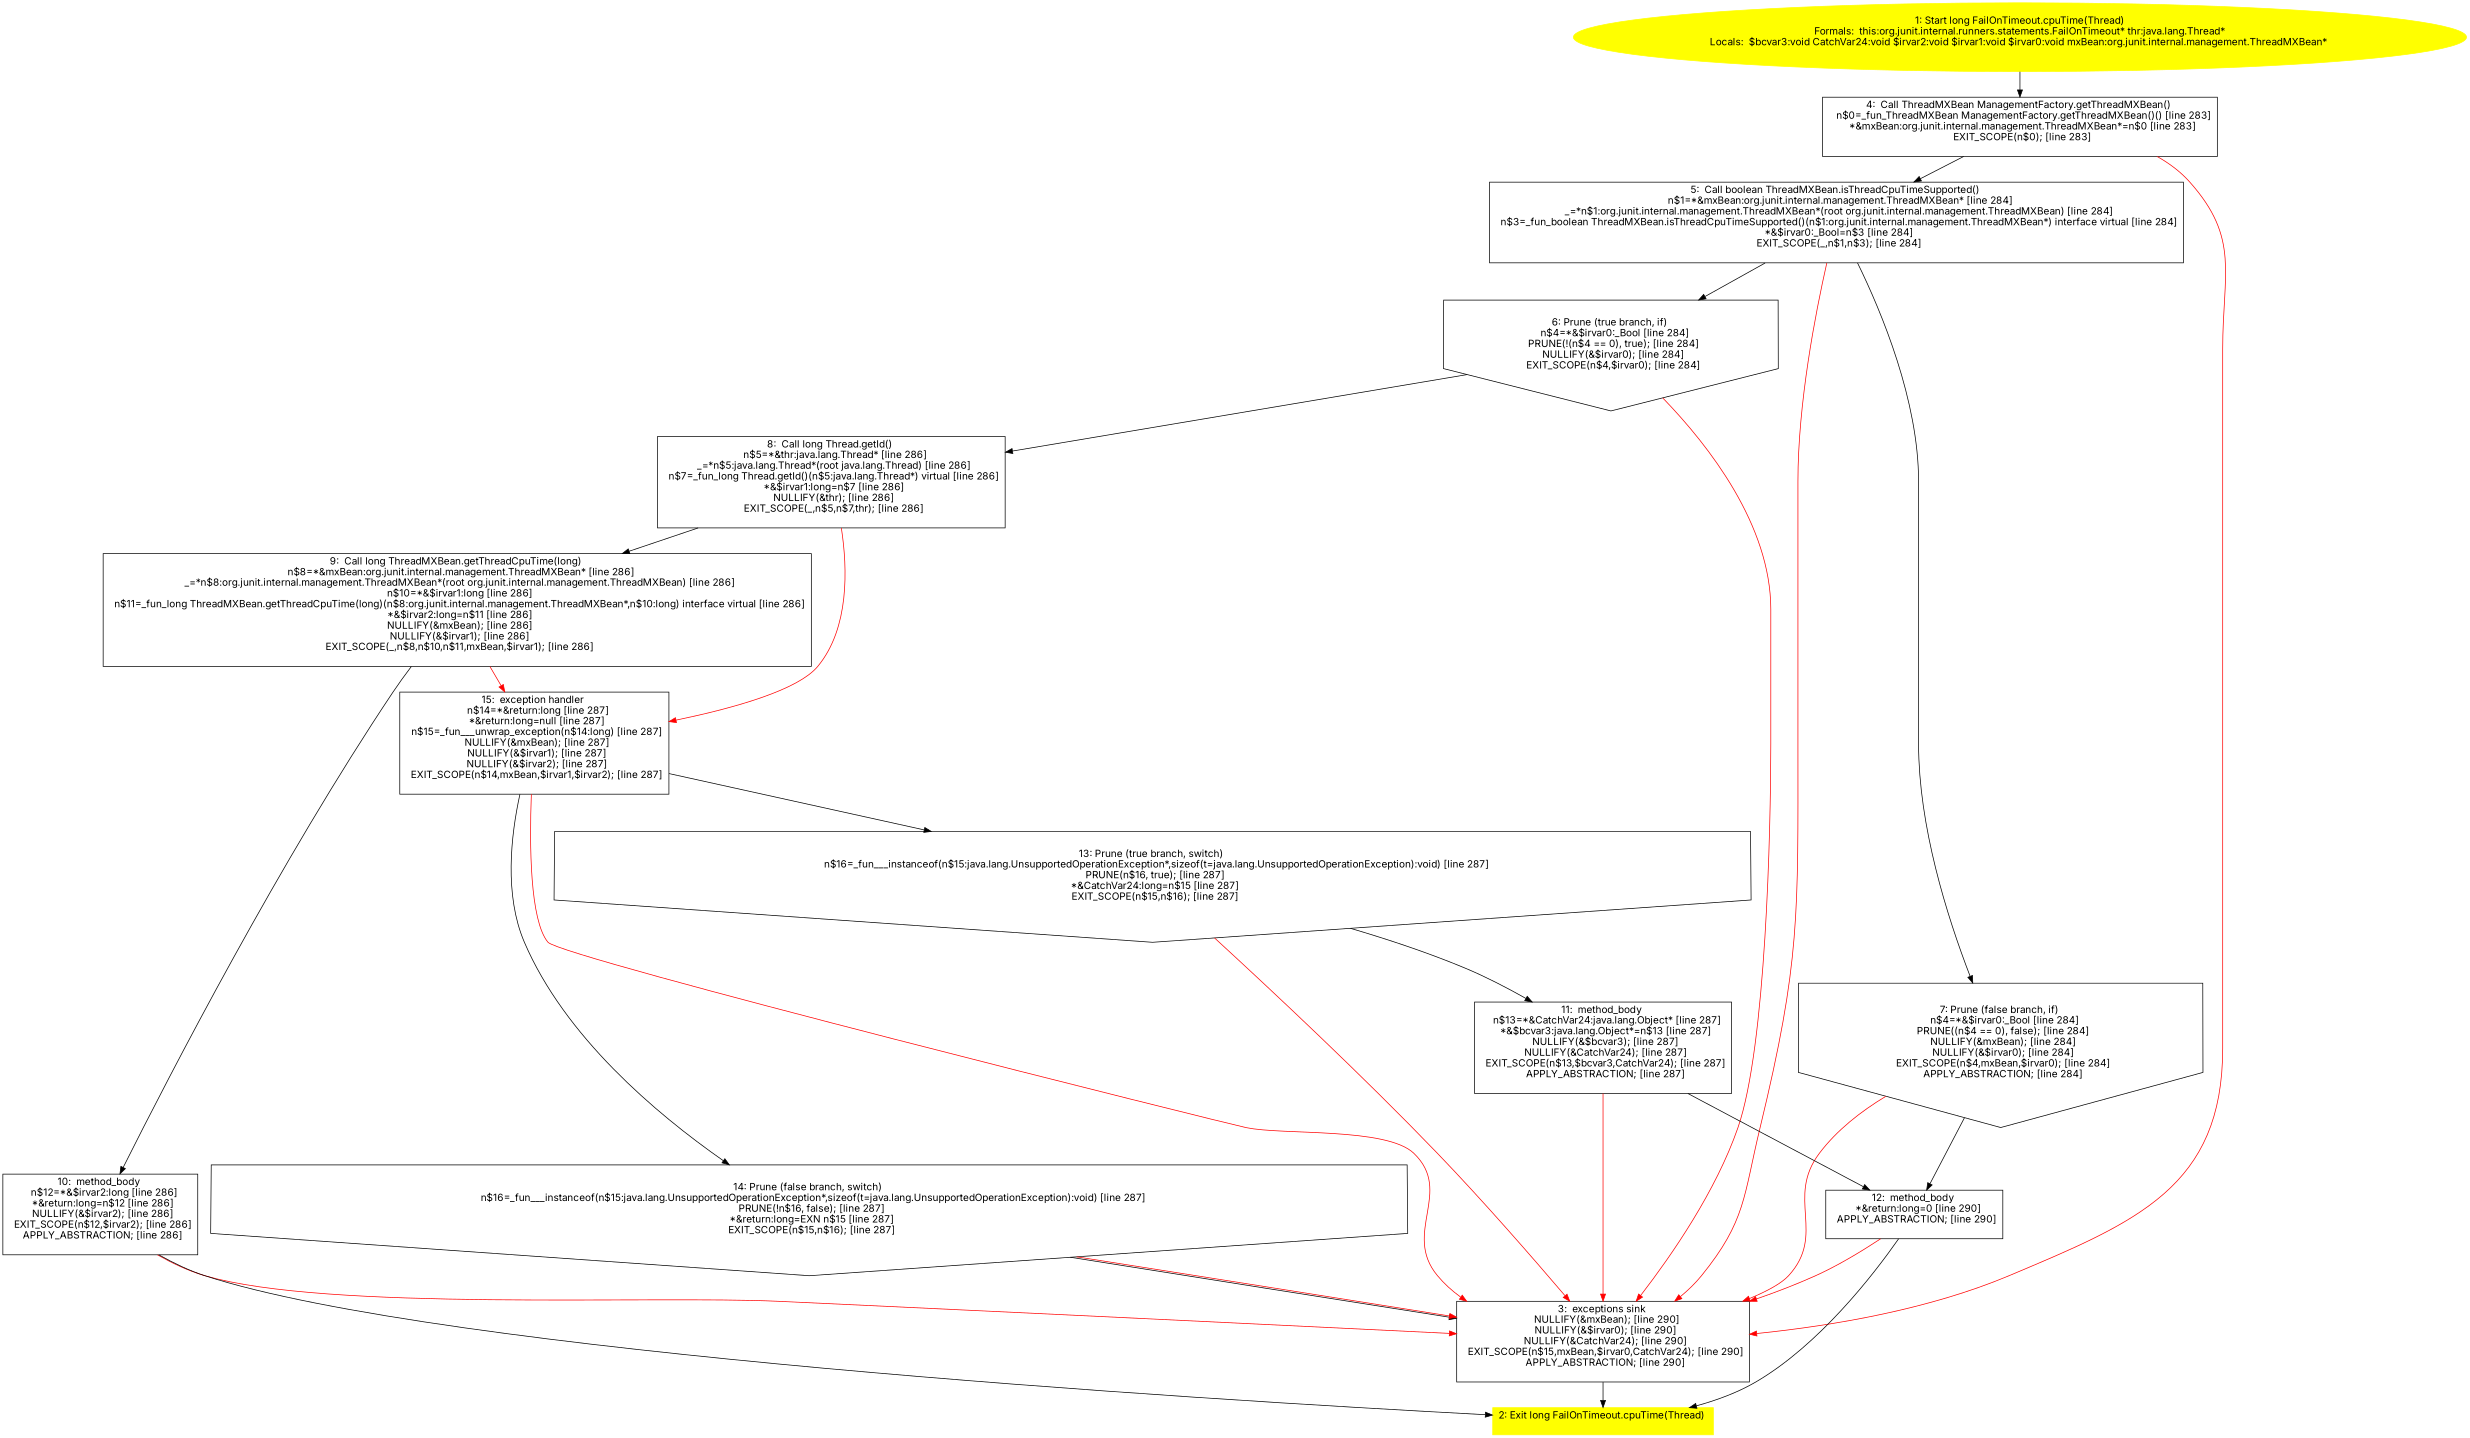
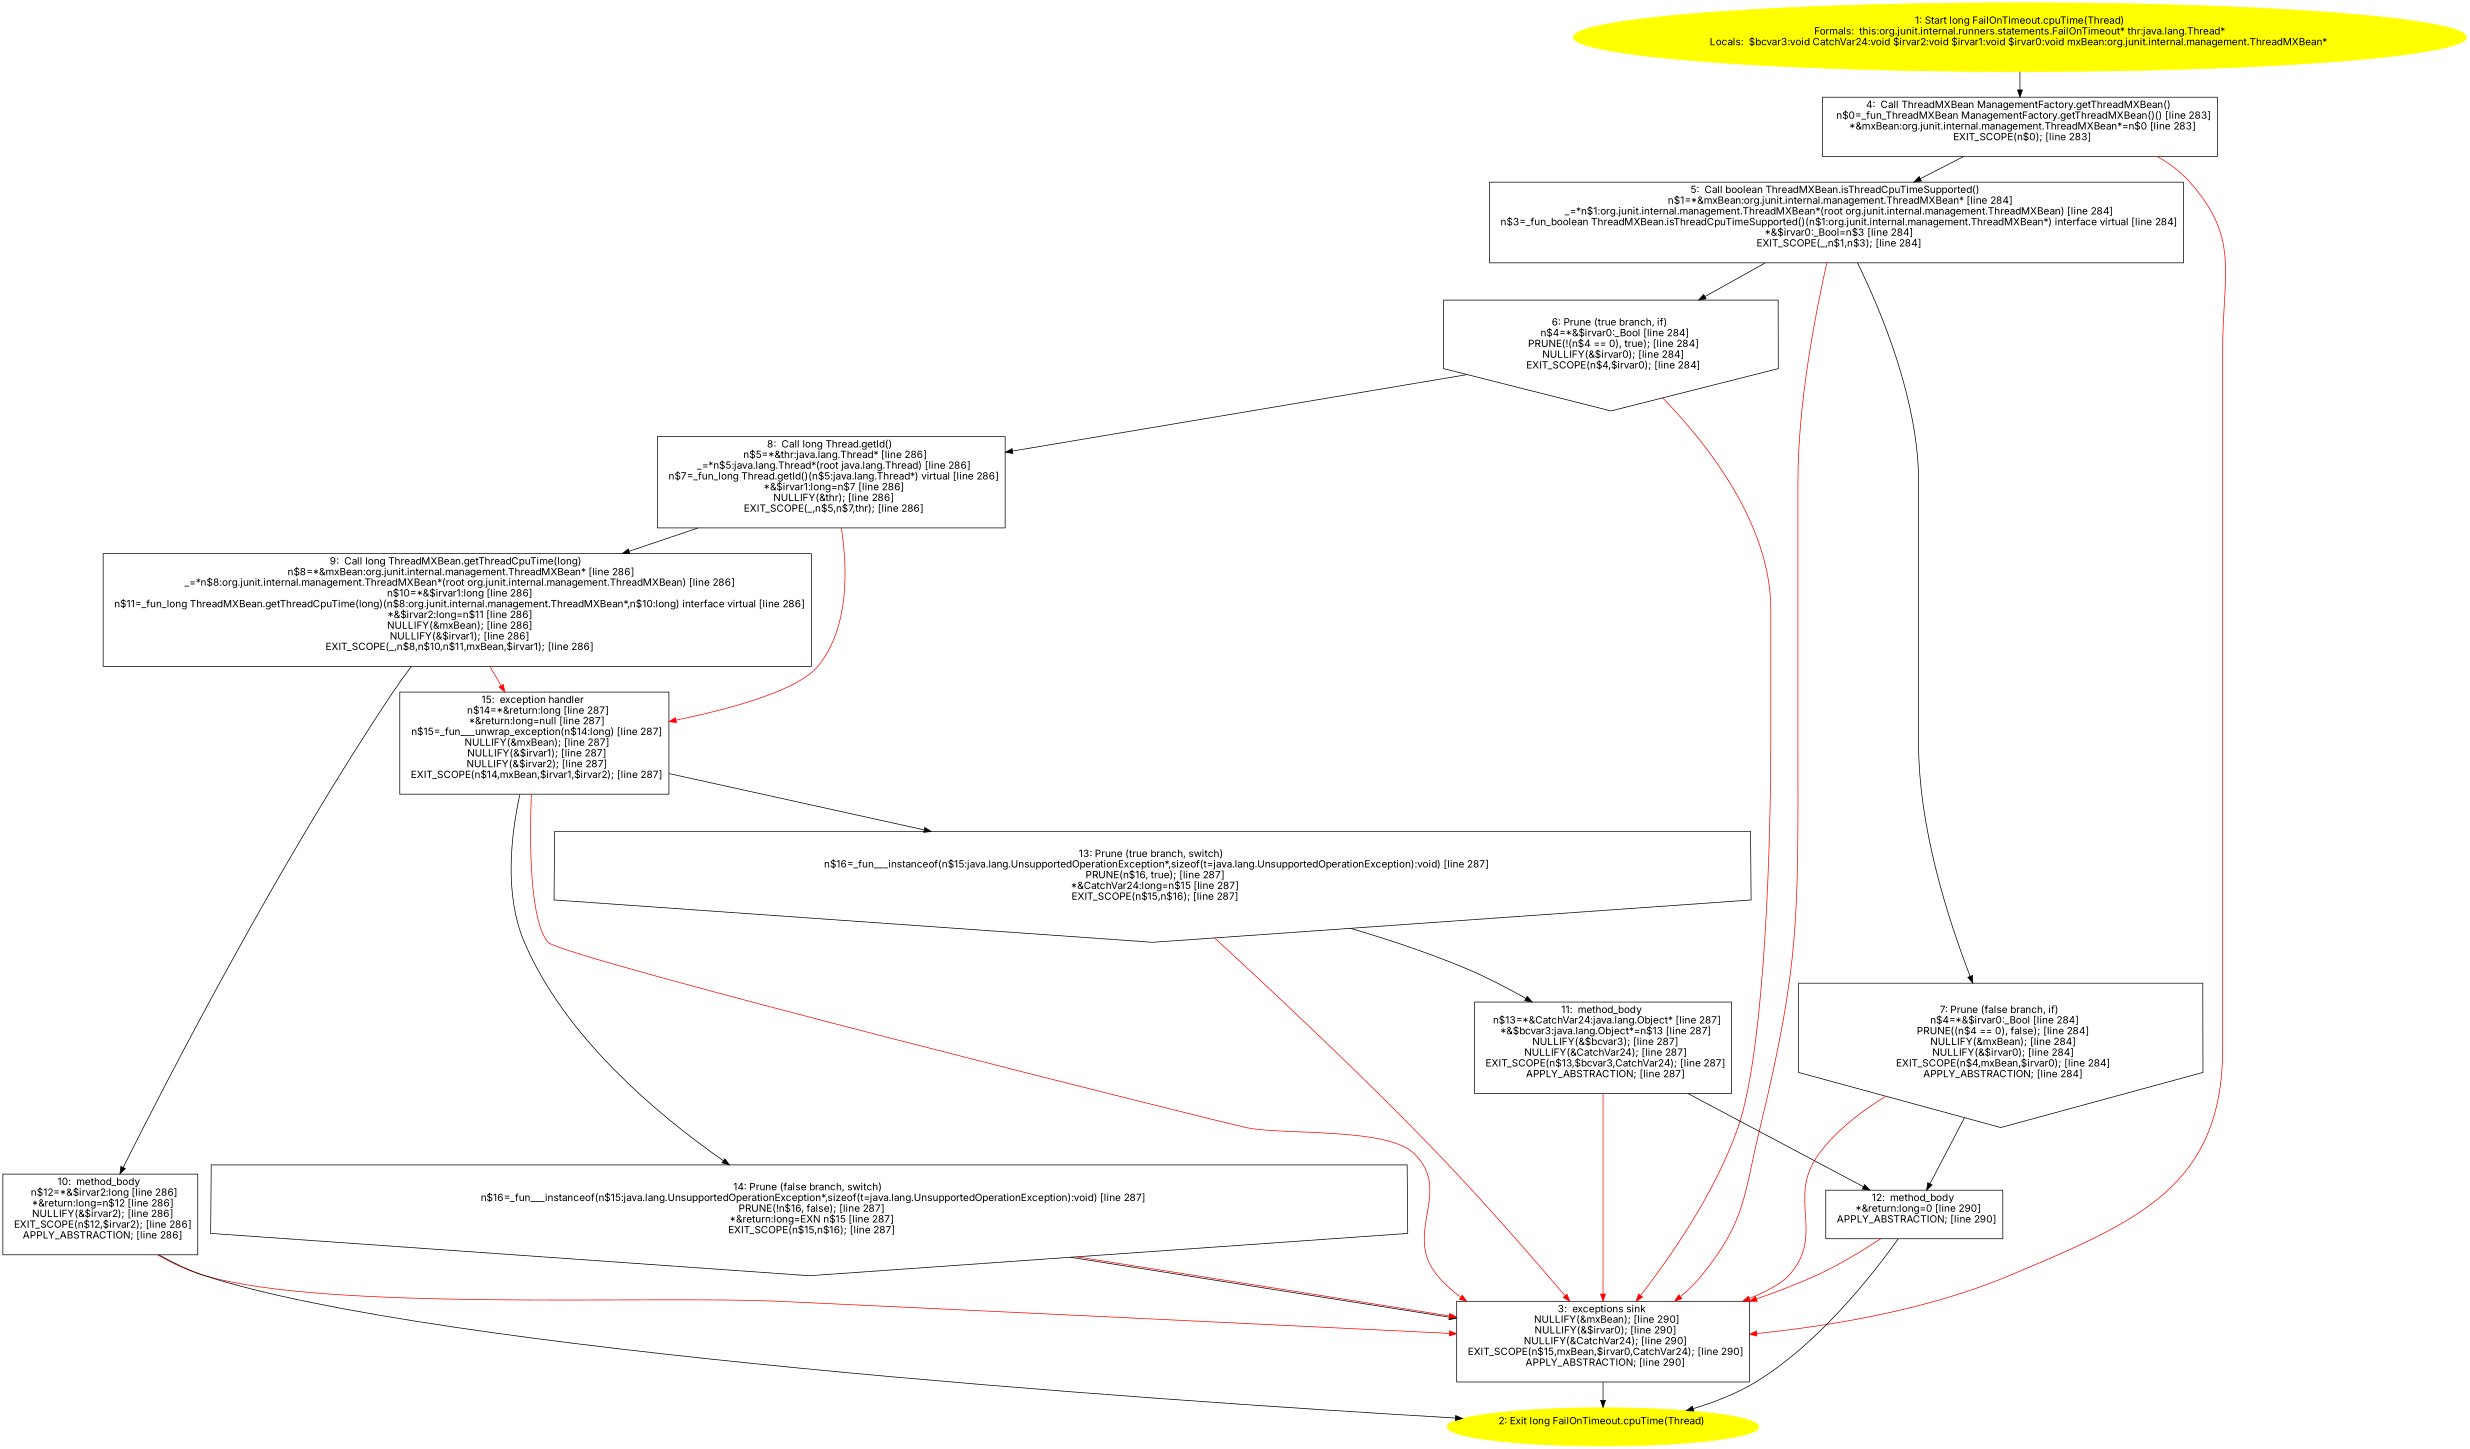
(1603, 1421) -> (1603, 1427)
